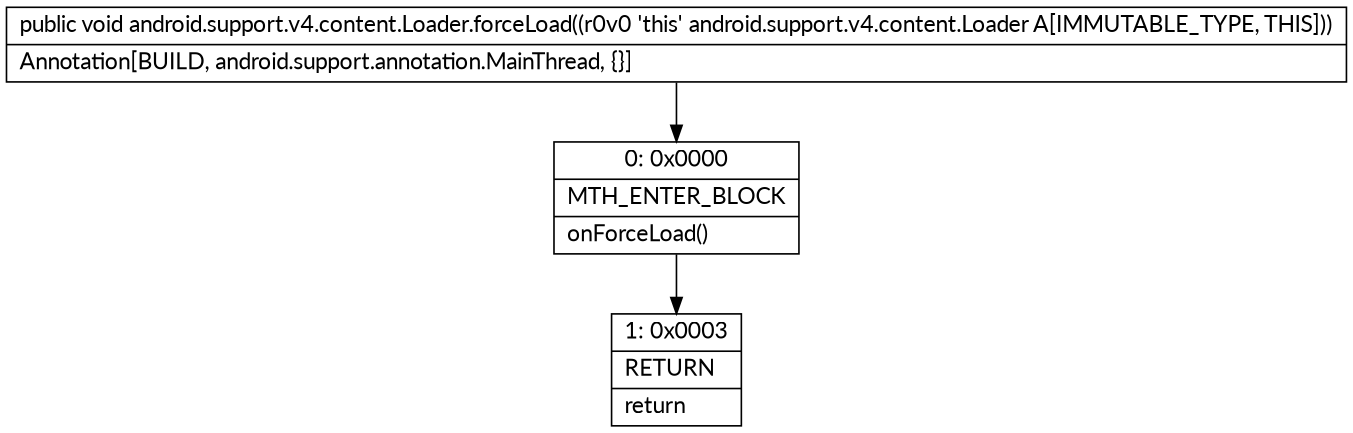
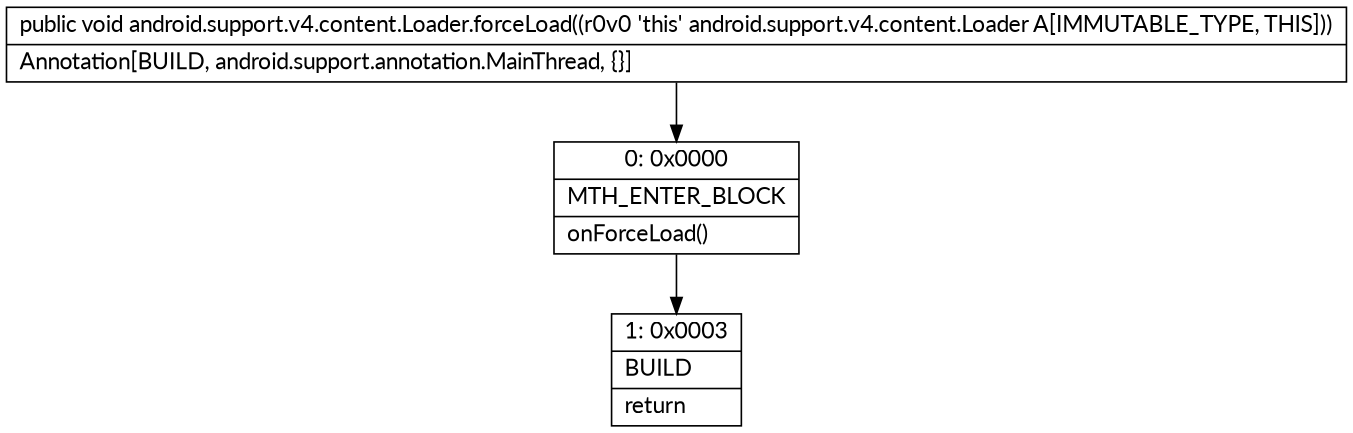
(670, 369) -> (659, 369)
